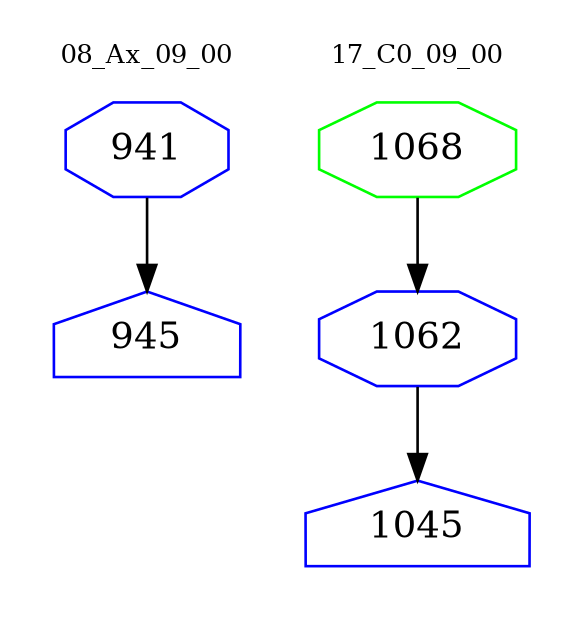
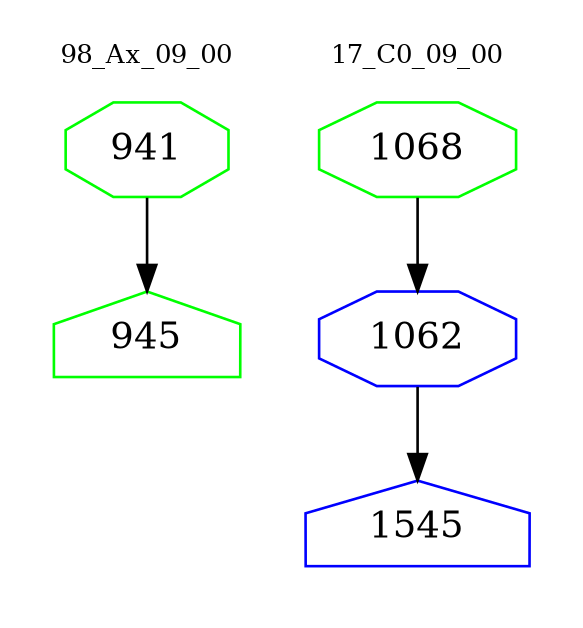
(147, 56) -> (147, 56)
(147, 150) -> (147, 150)
(147, 339) -> (147, 339)
(418, 528) -> (418, 528)
